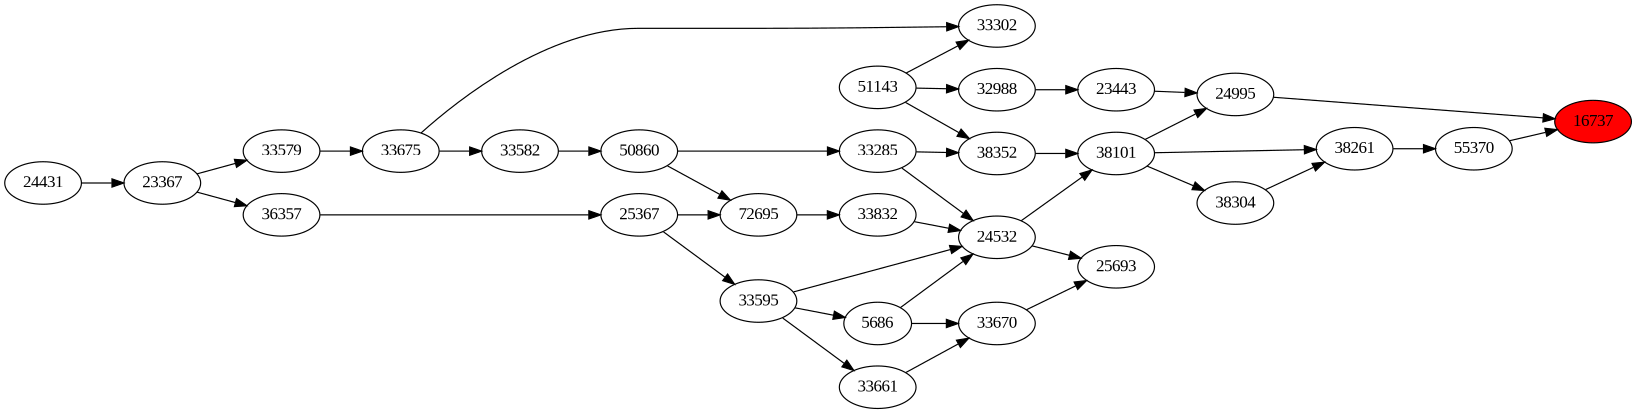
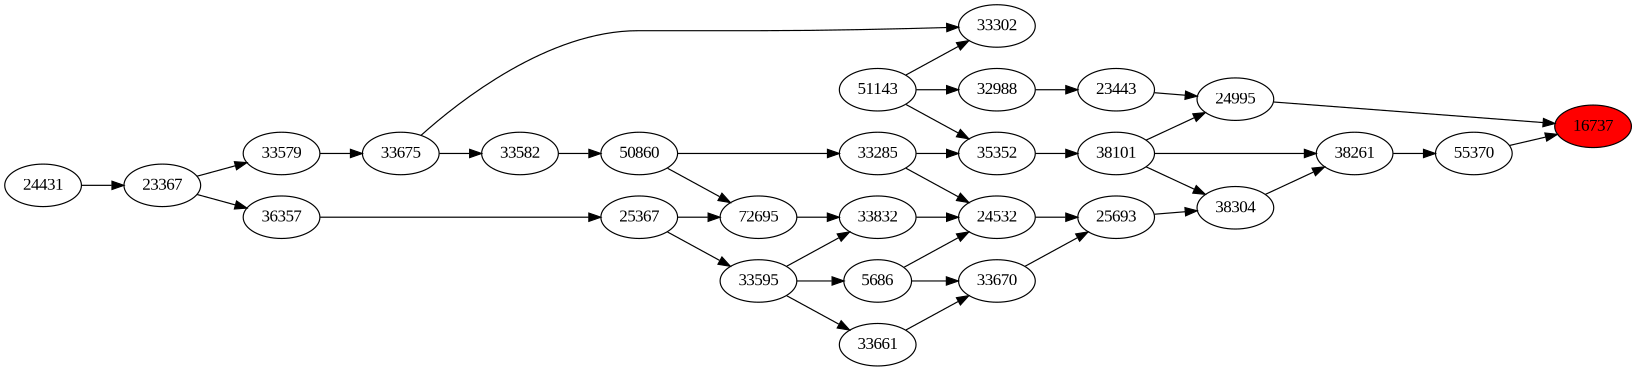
(997, 153) -> (997, 153)
(1052, 199) -> none
none -> (1170, 213)
(872, 271) -> (813, 252)
